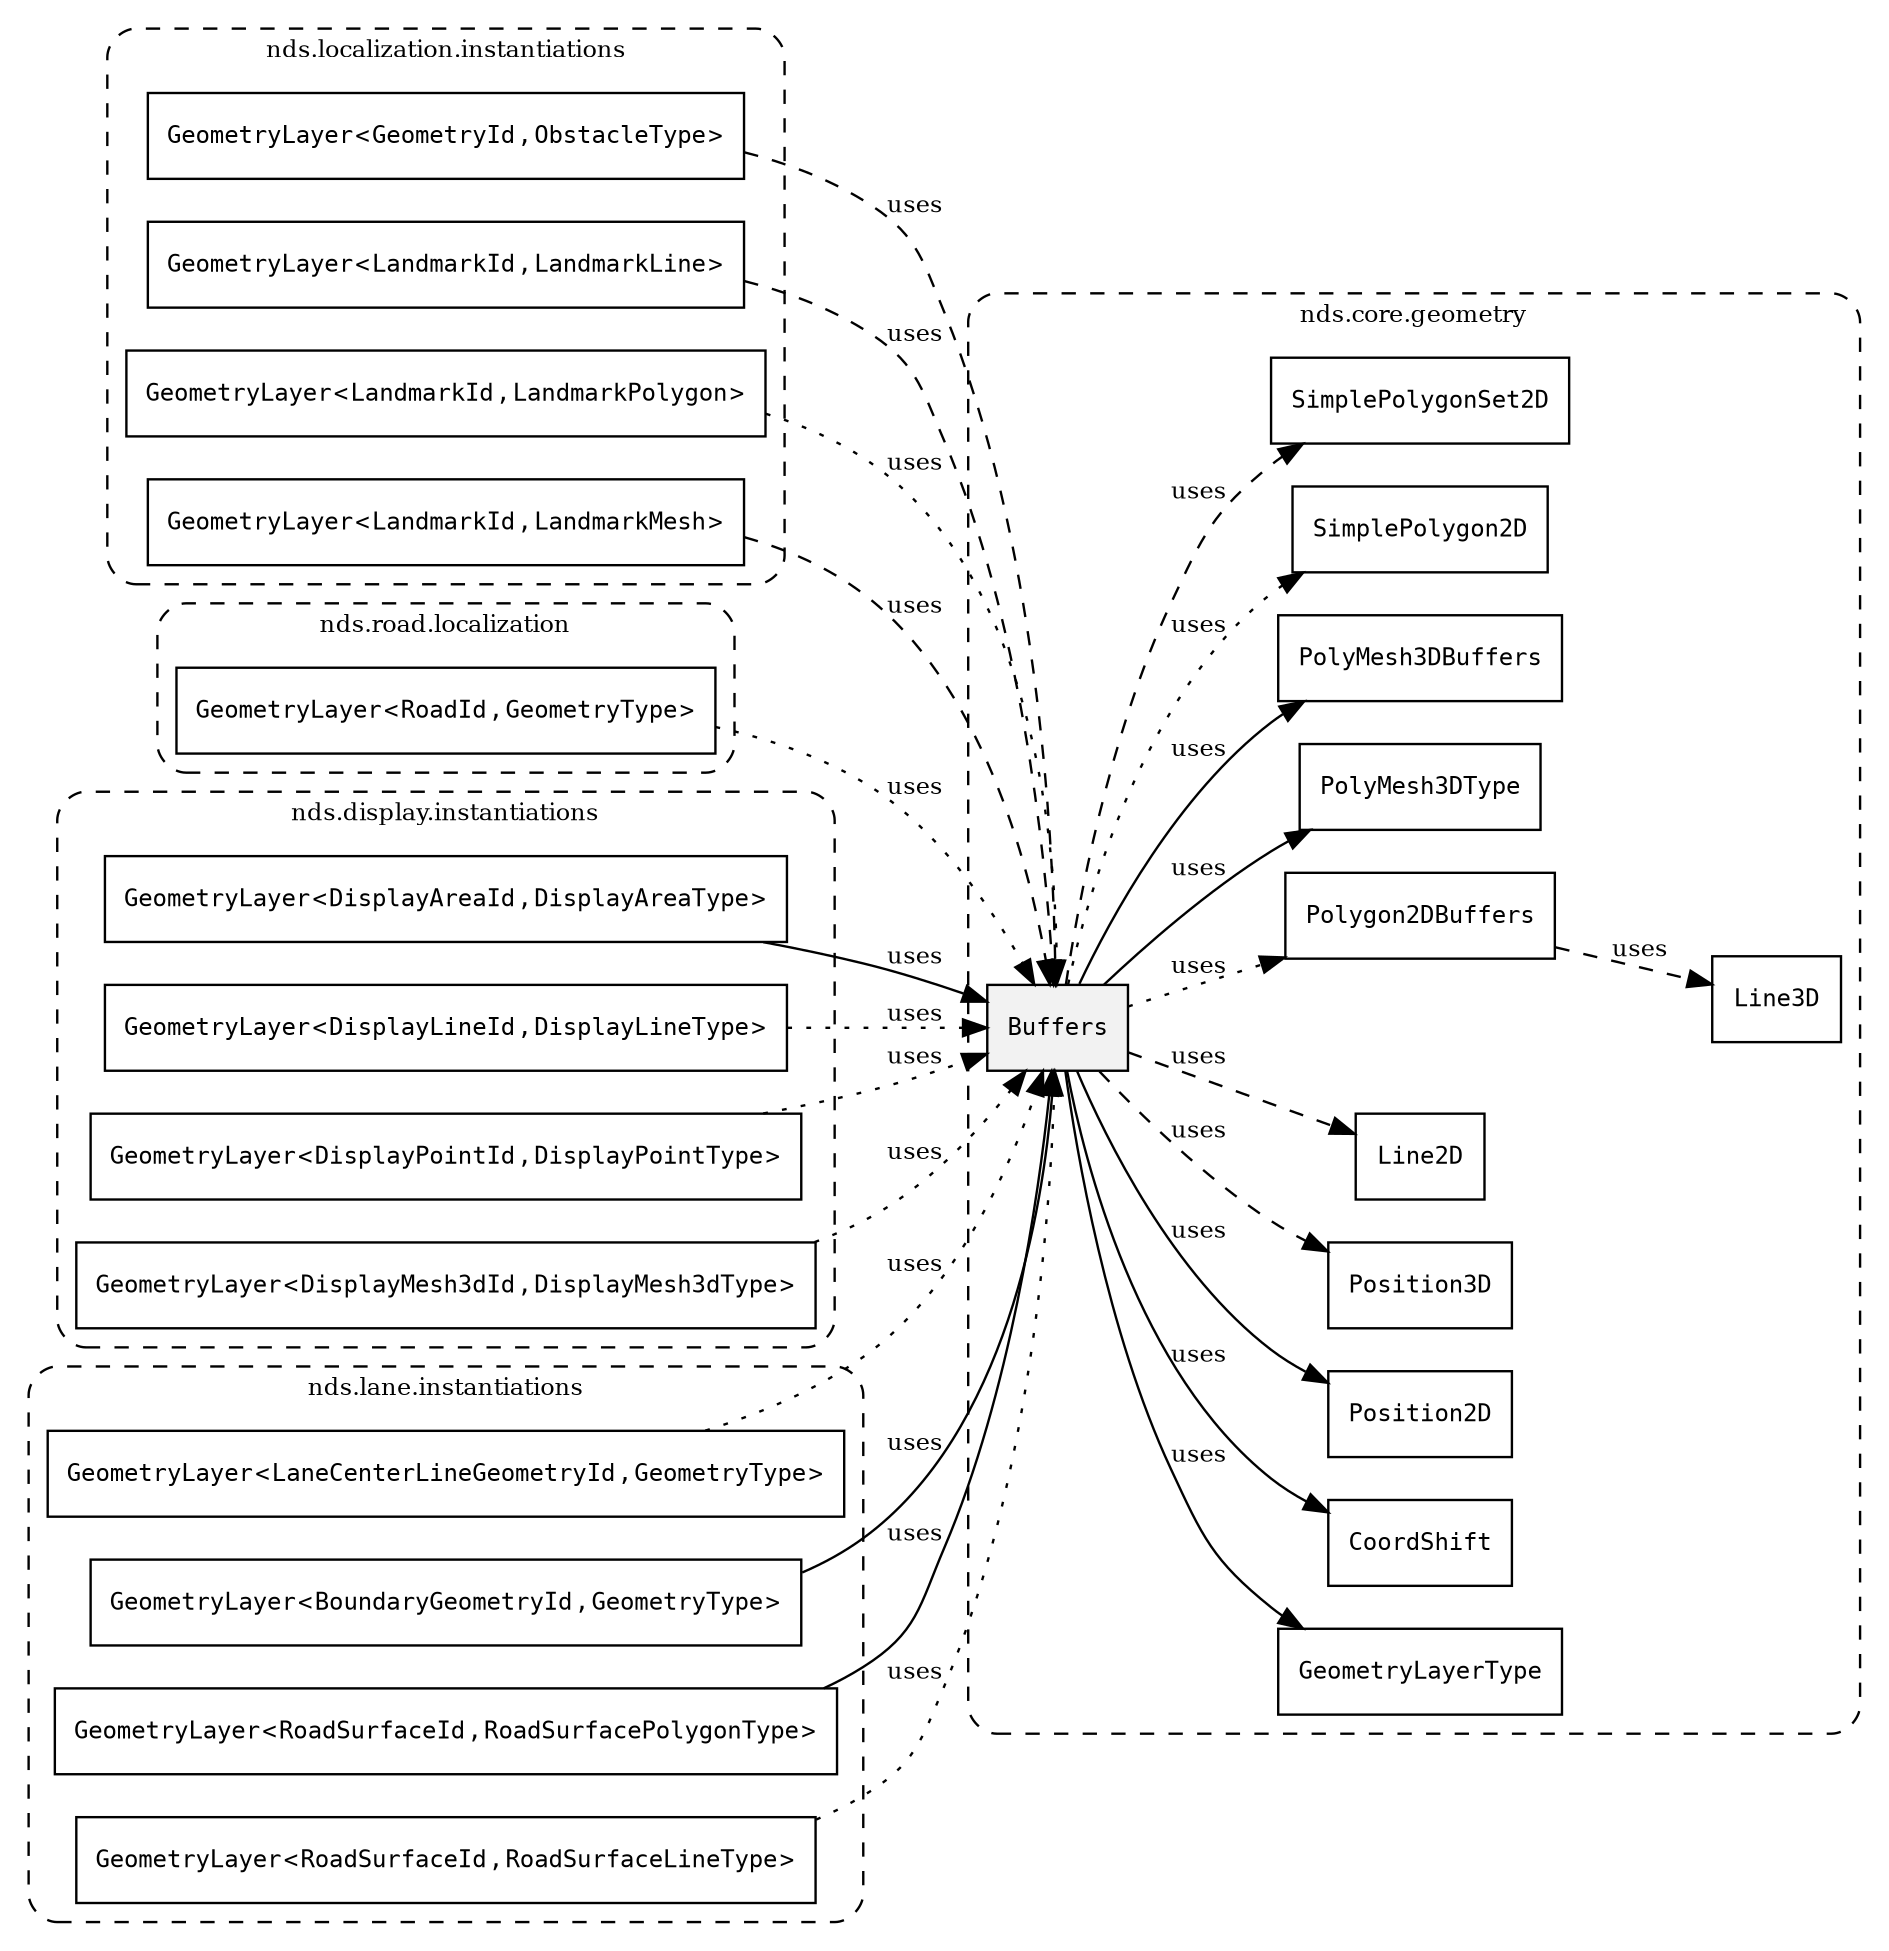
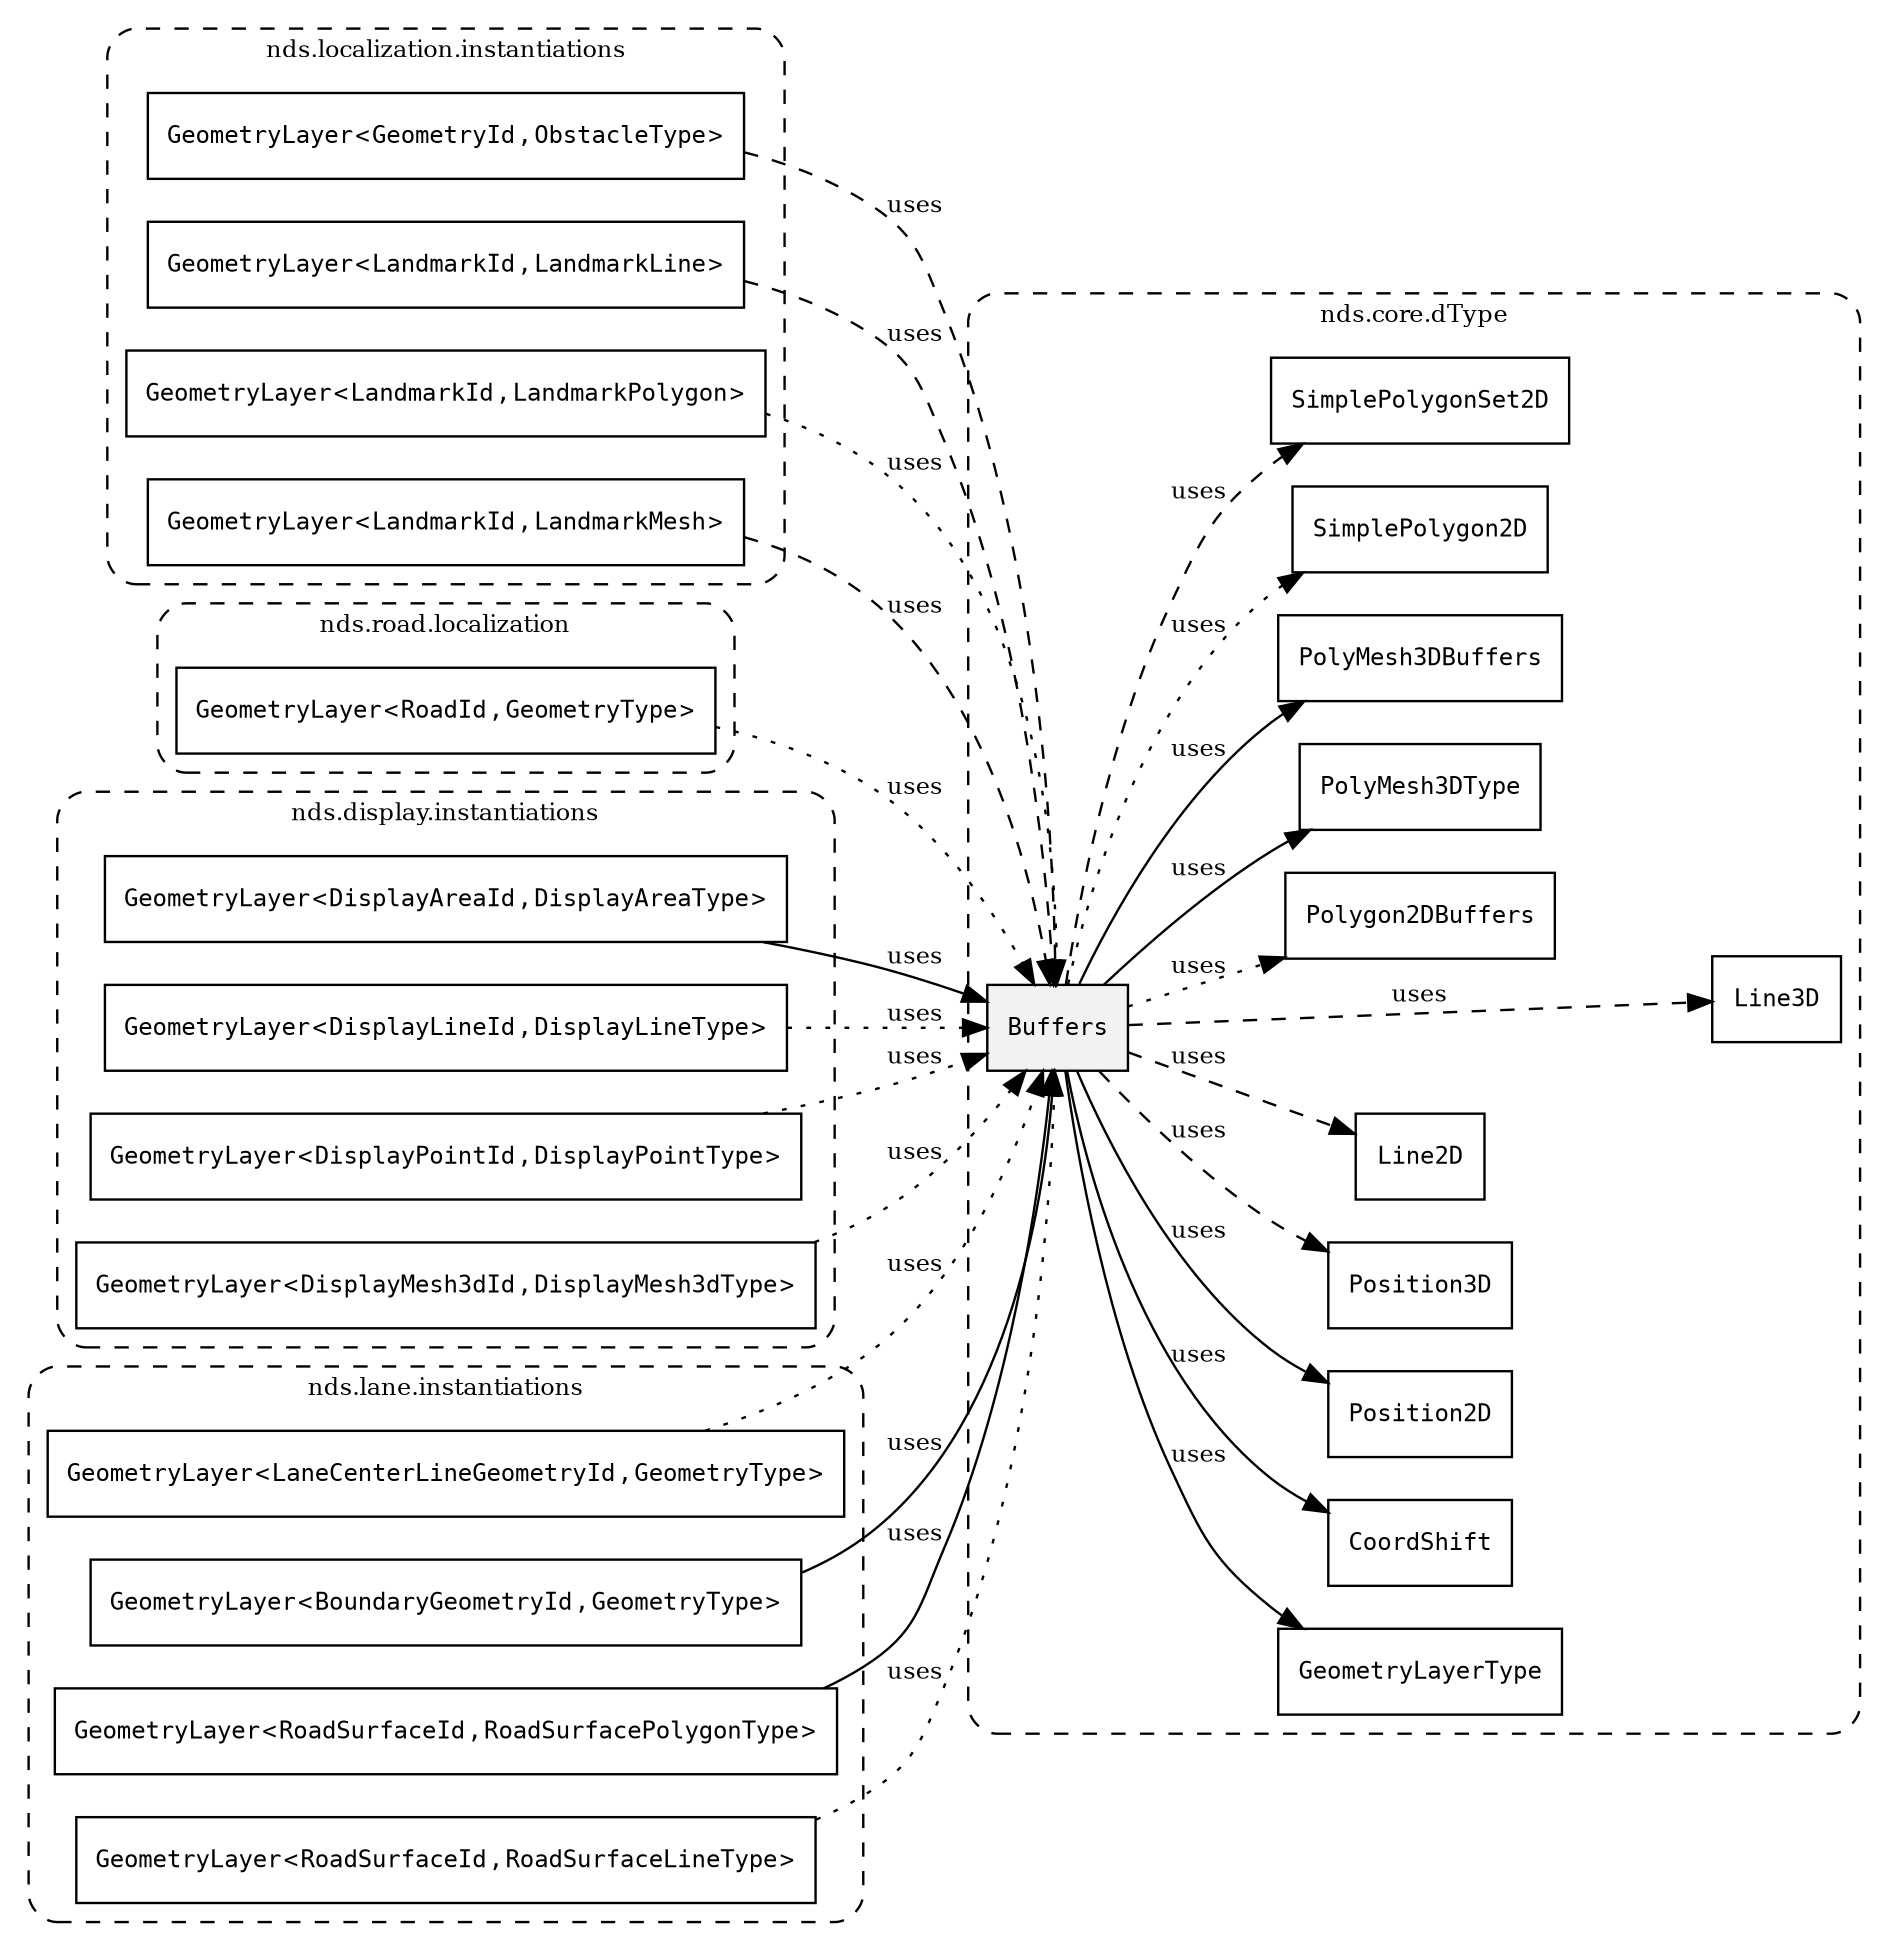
(1414, 316) -> (1414, 316)
(1622, 963) -> (1408, 1014)
